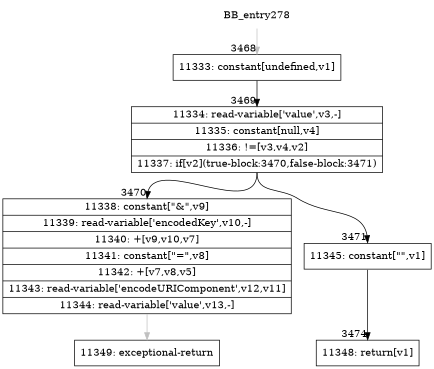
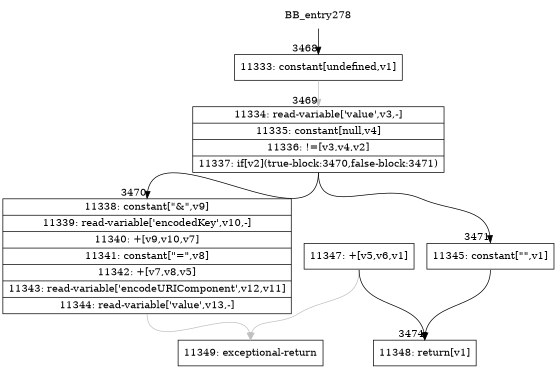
(257, 38) -> (318, 38)
(257, 90) -> (318, 90)
none -> (359, 256)
